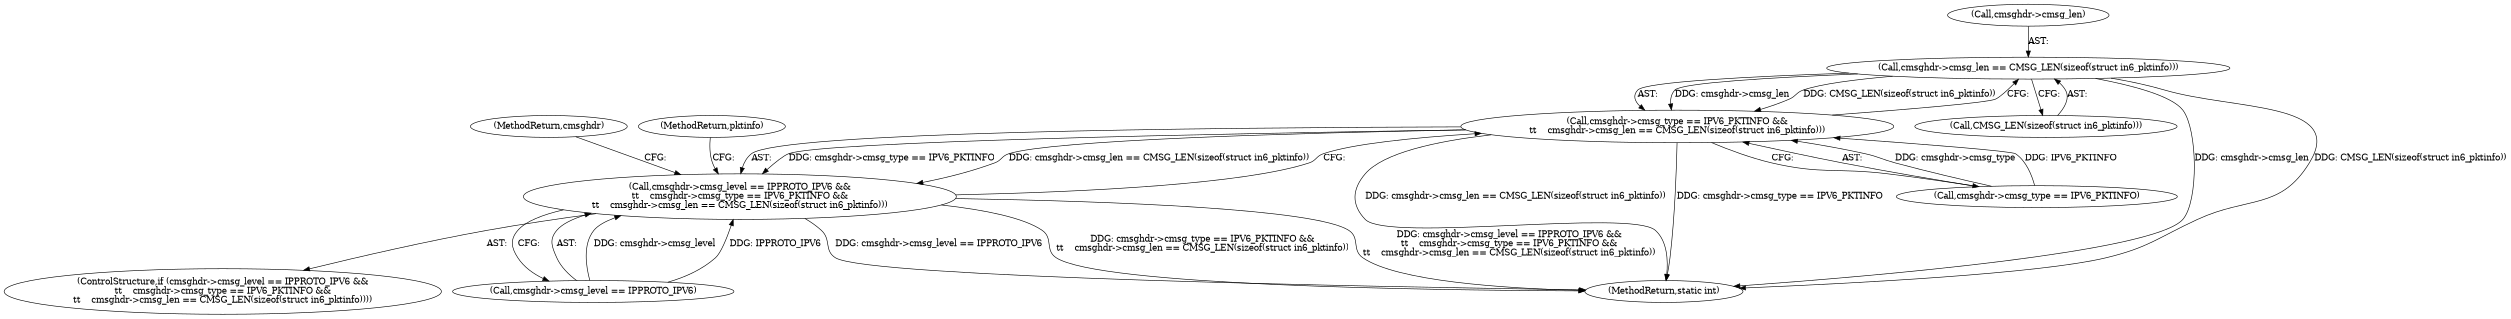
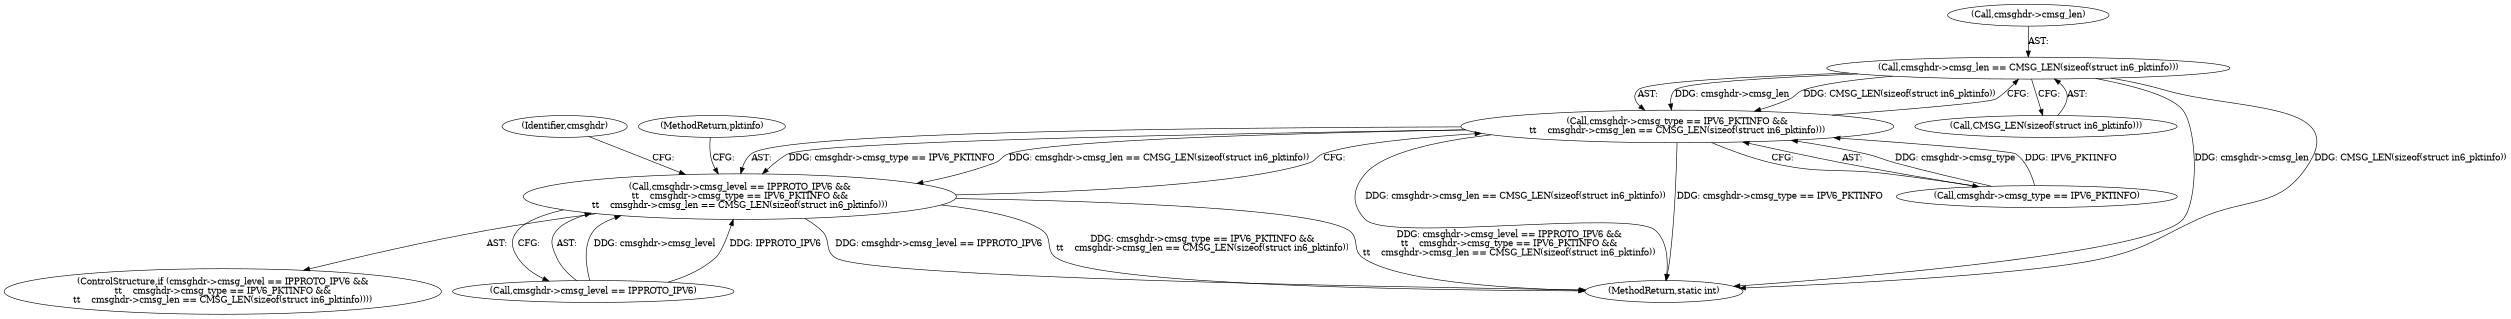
(549, 126) -> (565, 126)
